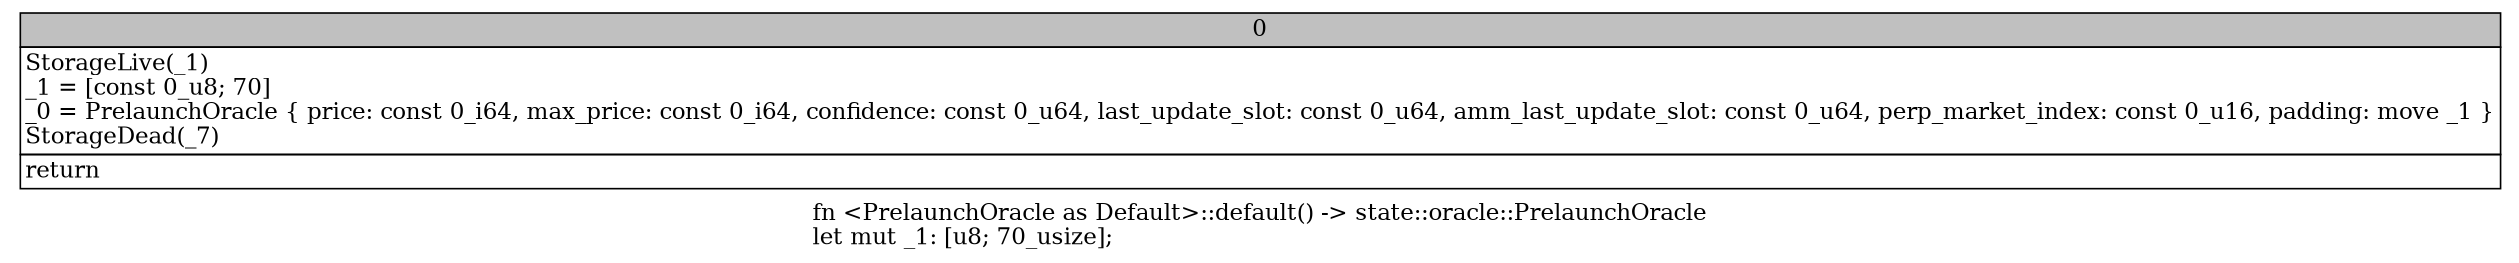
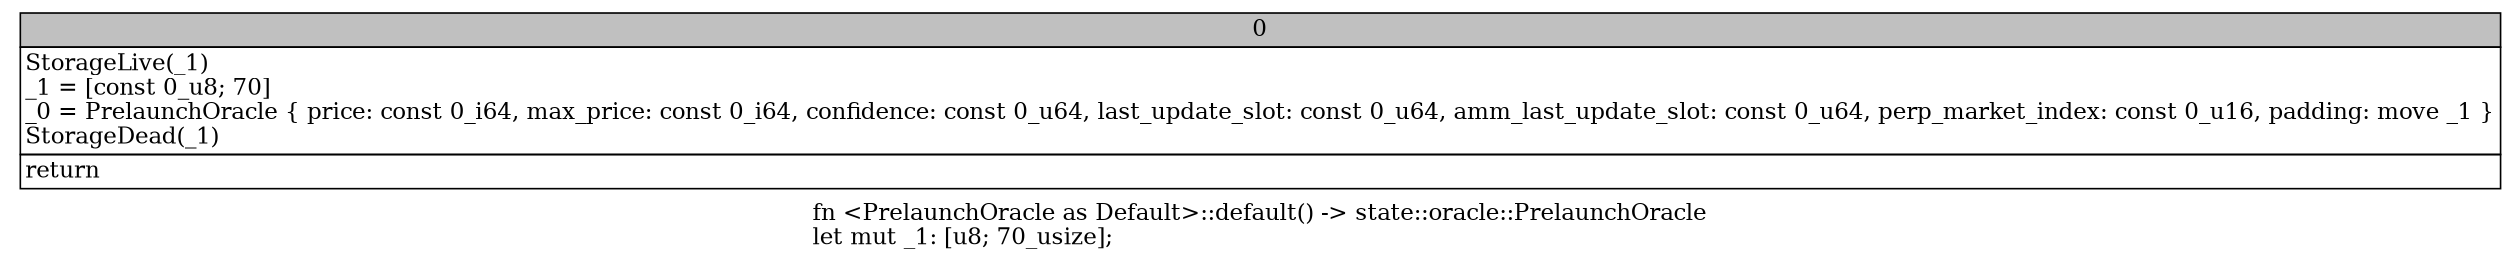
(123, 137) -> (123, 137)
